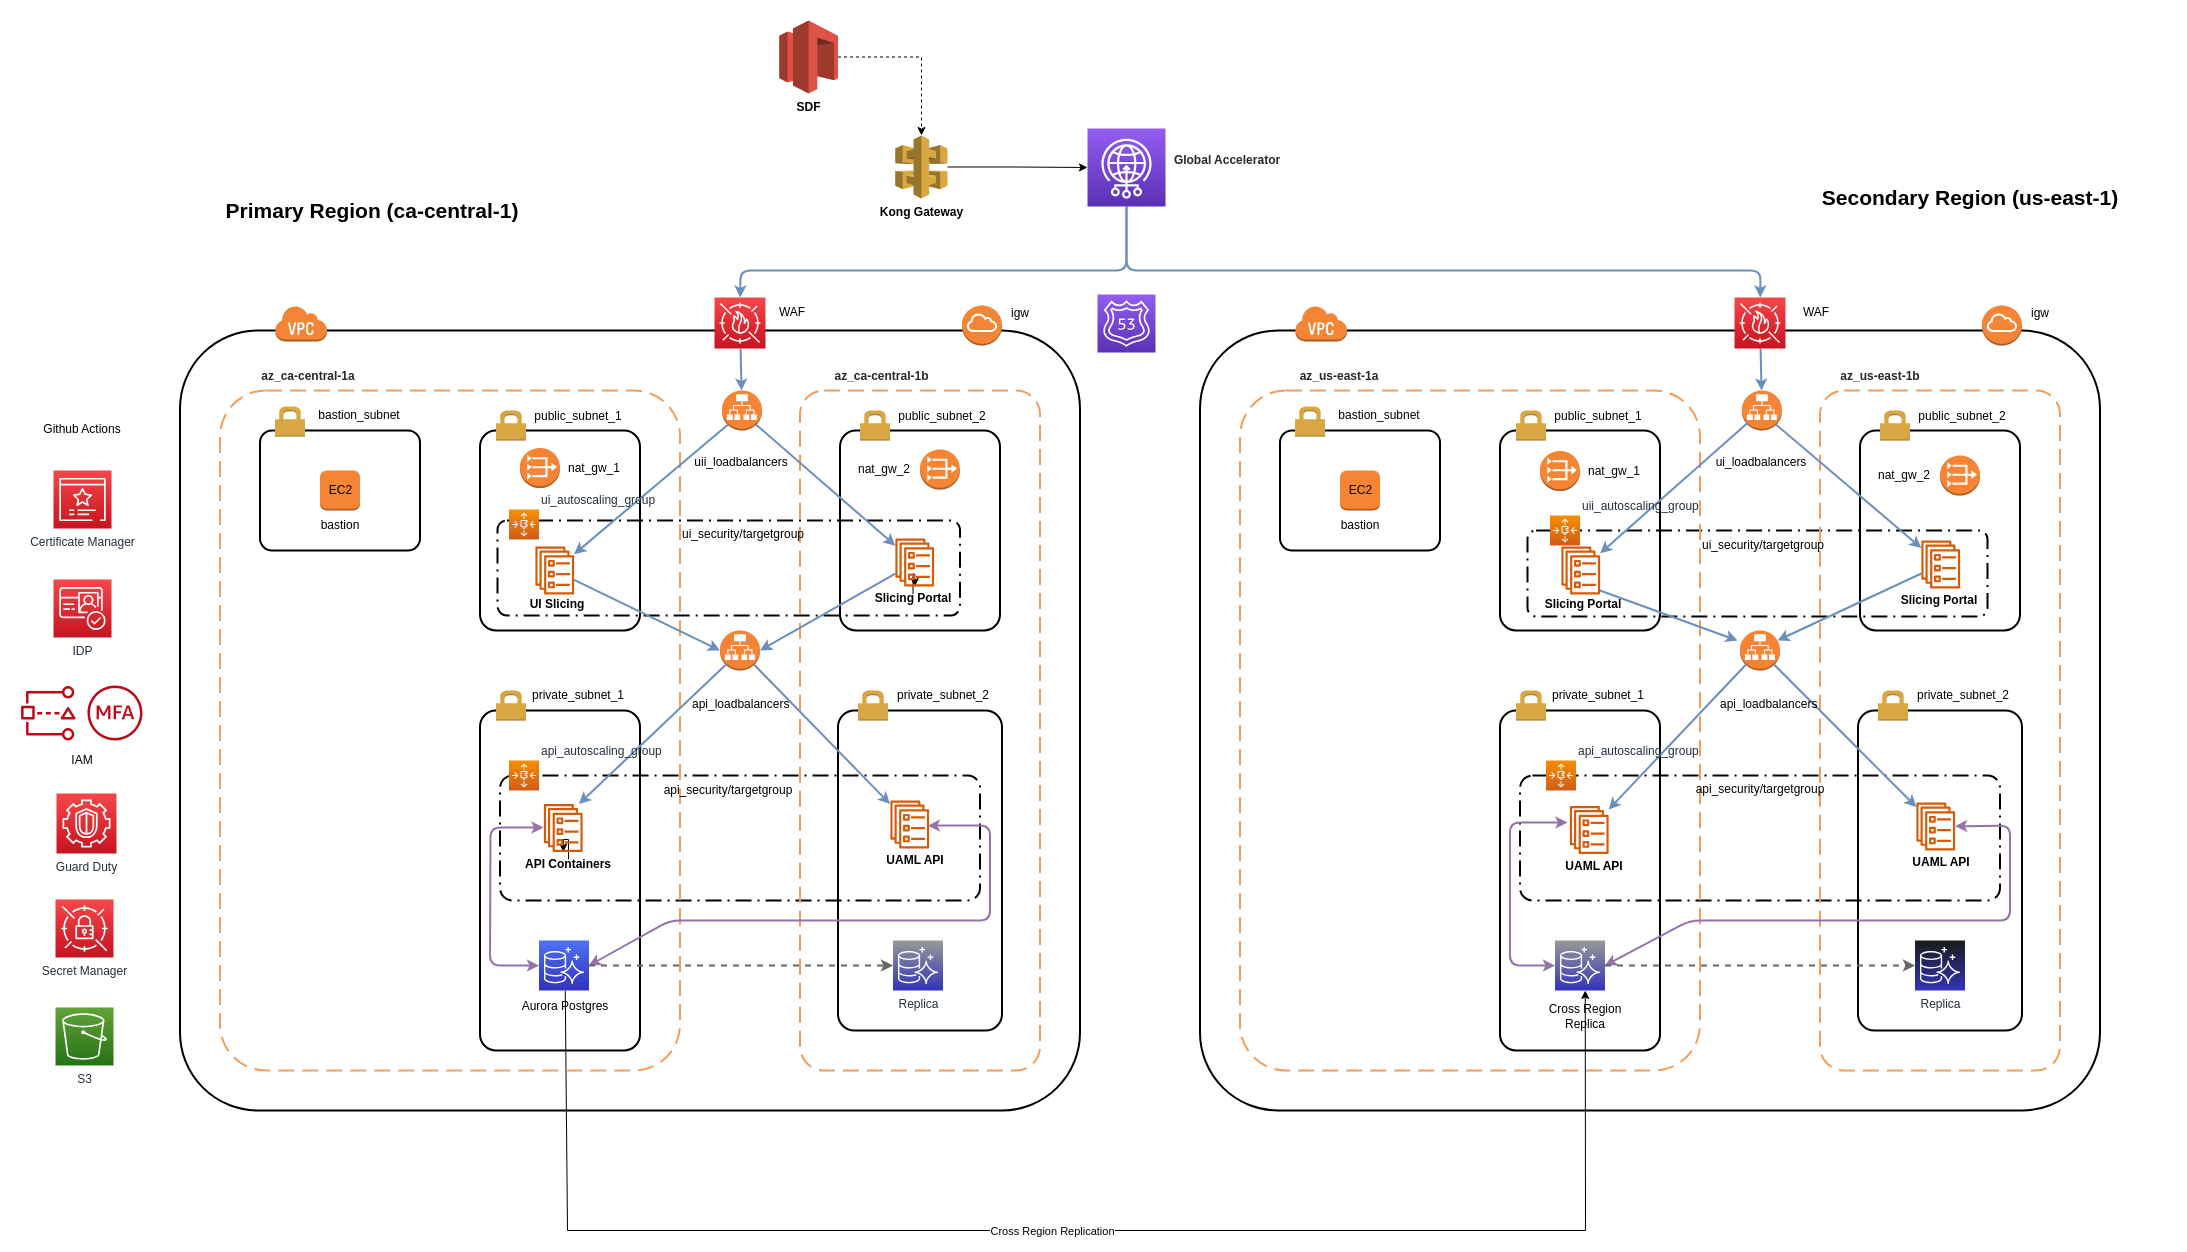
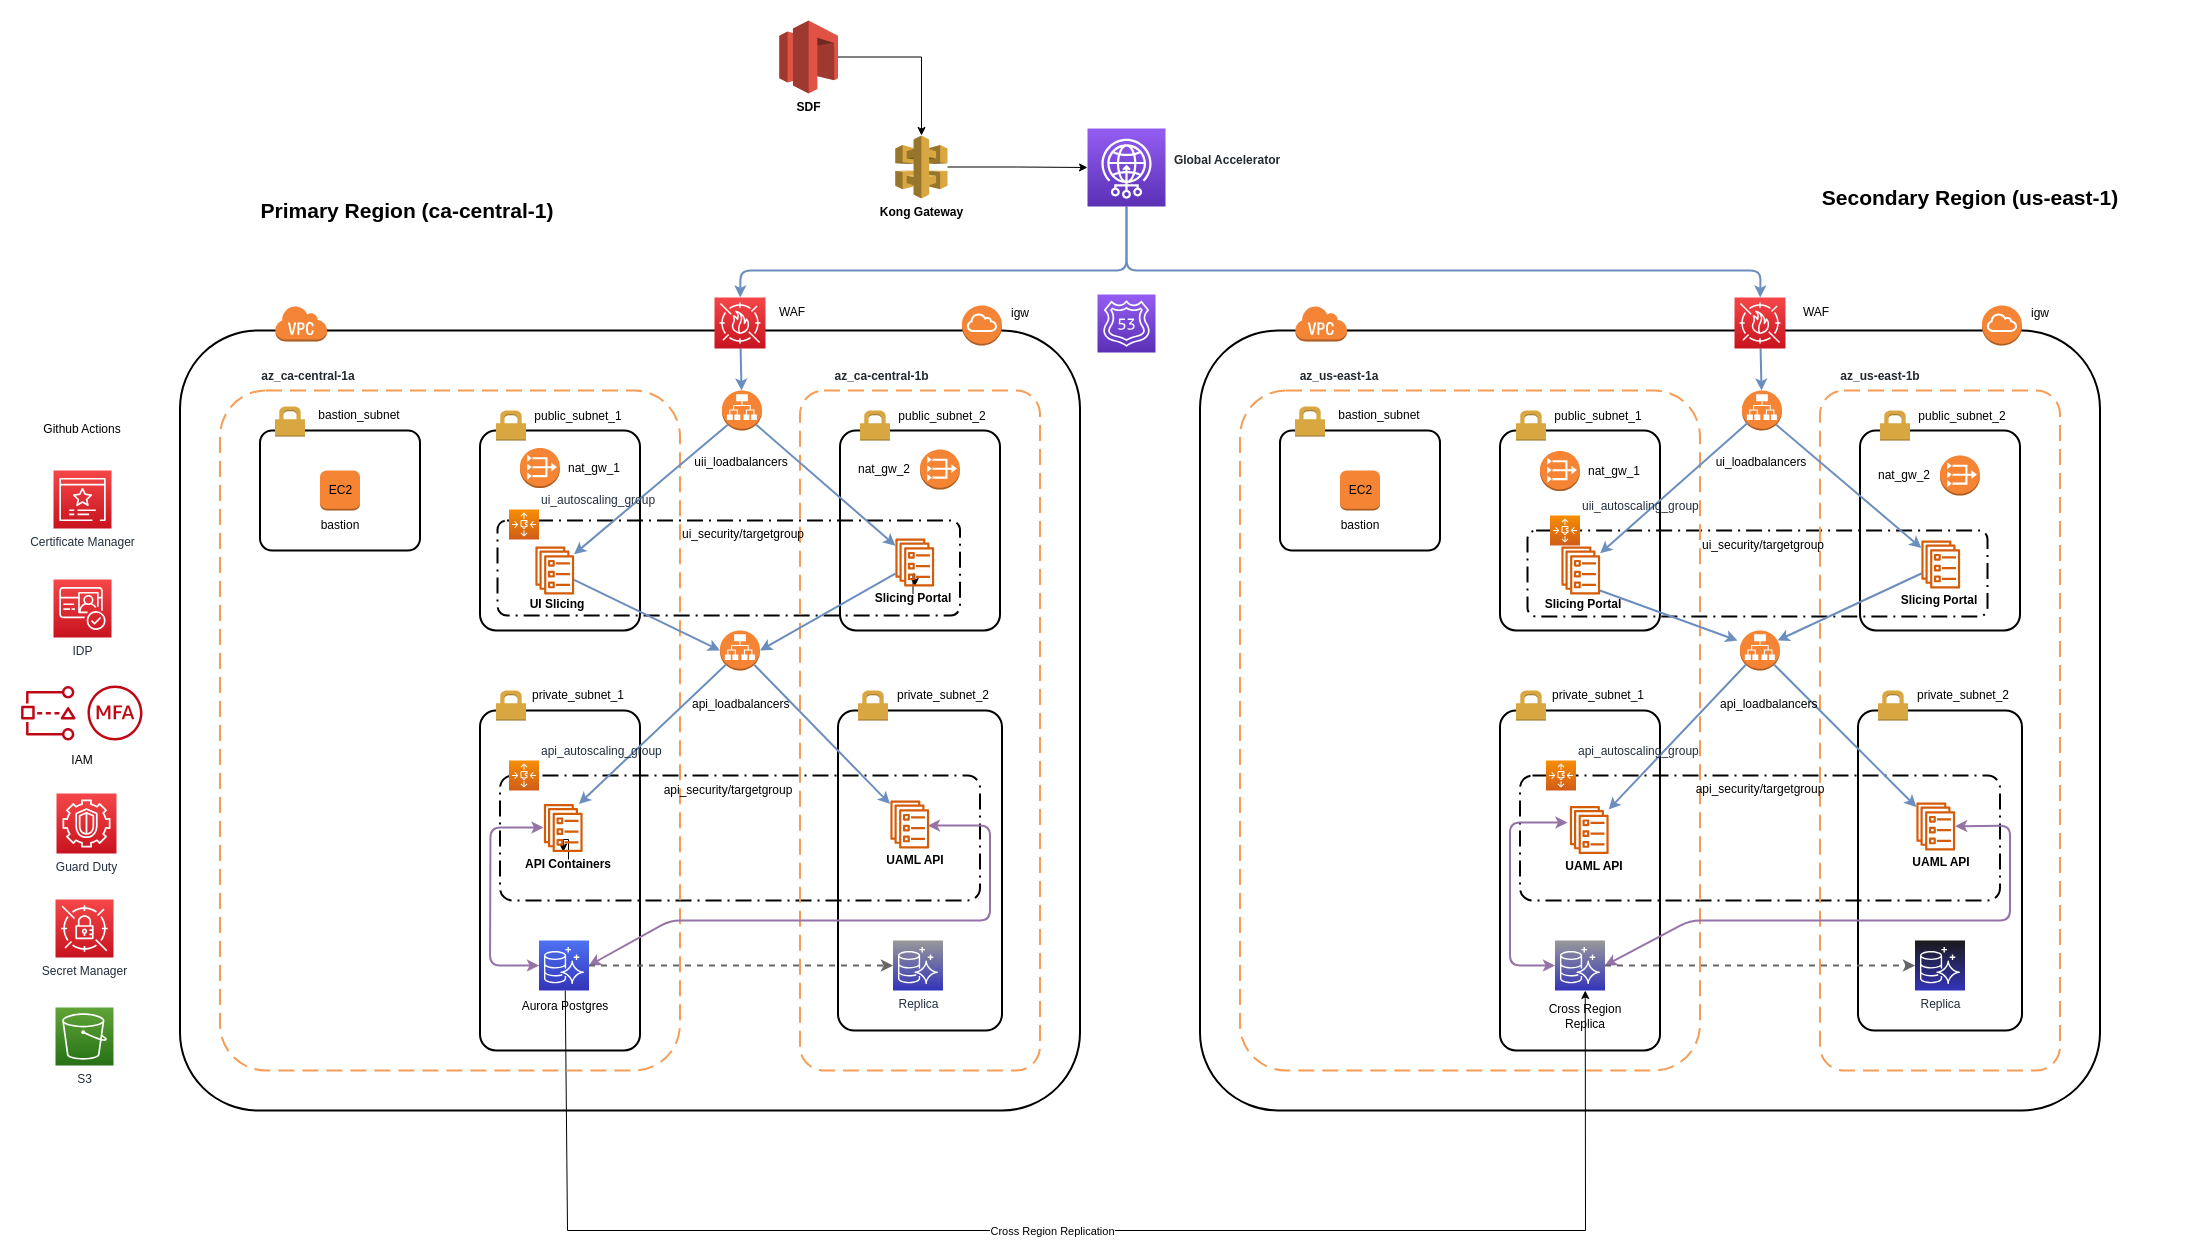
(916, 57) -> (916, 57)
(373, 211) -> (408, 211)
